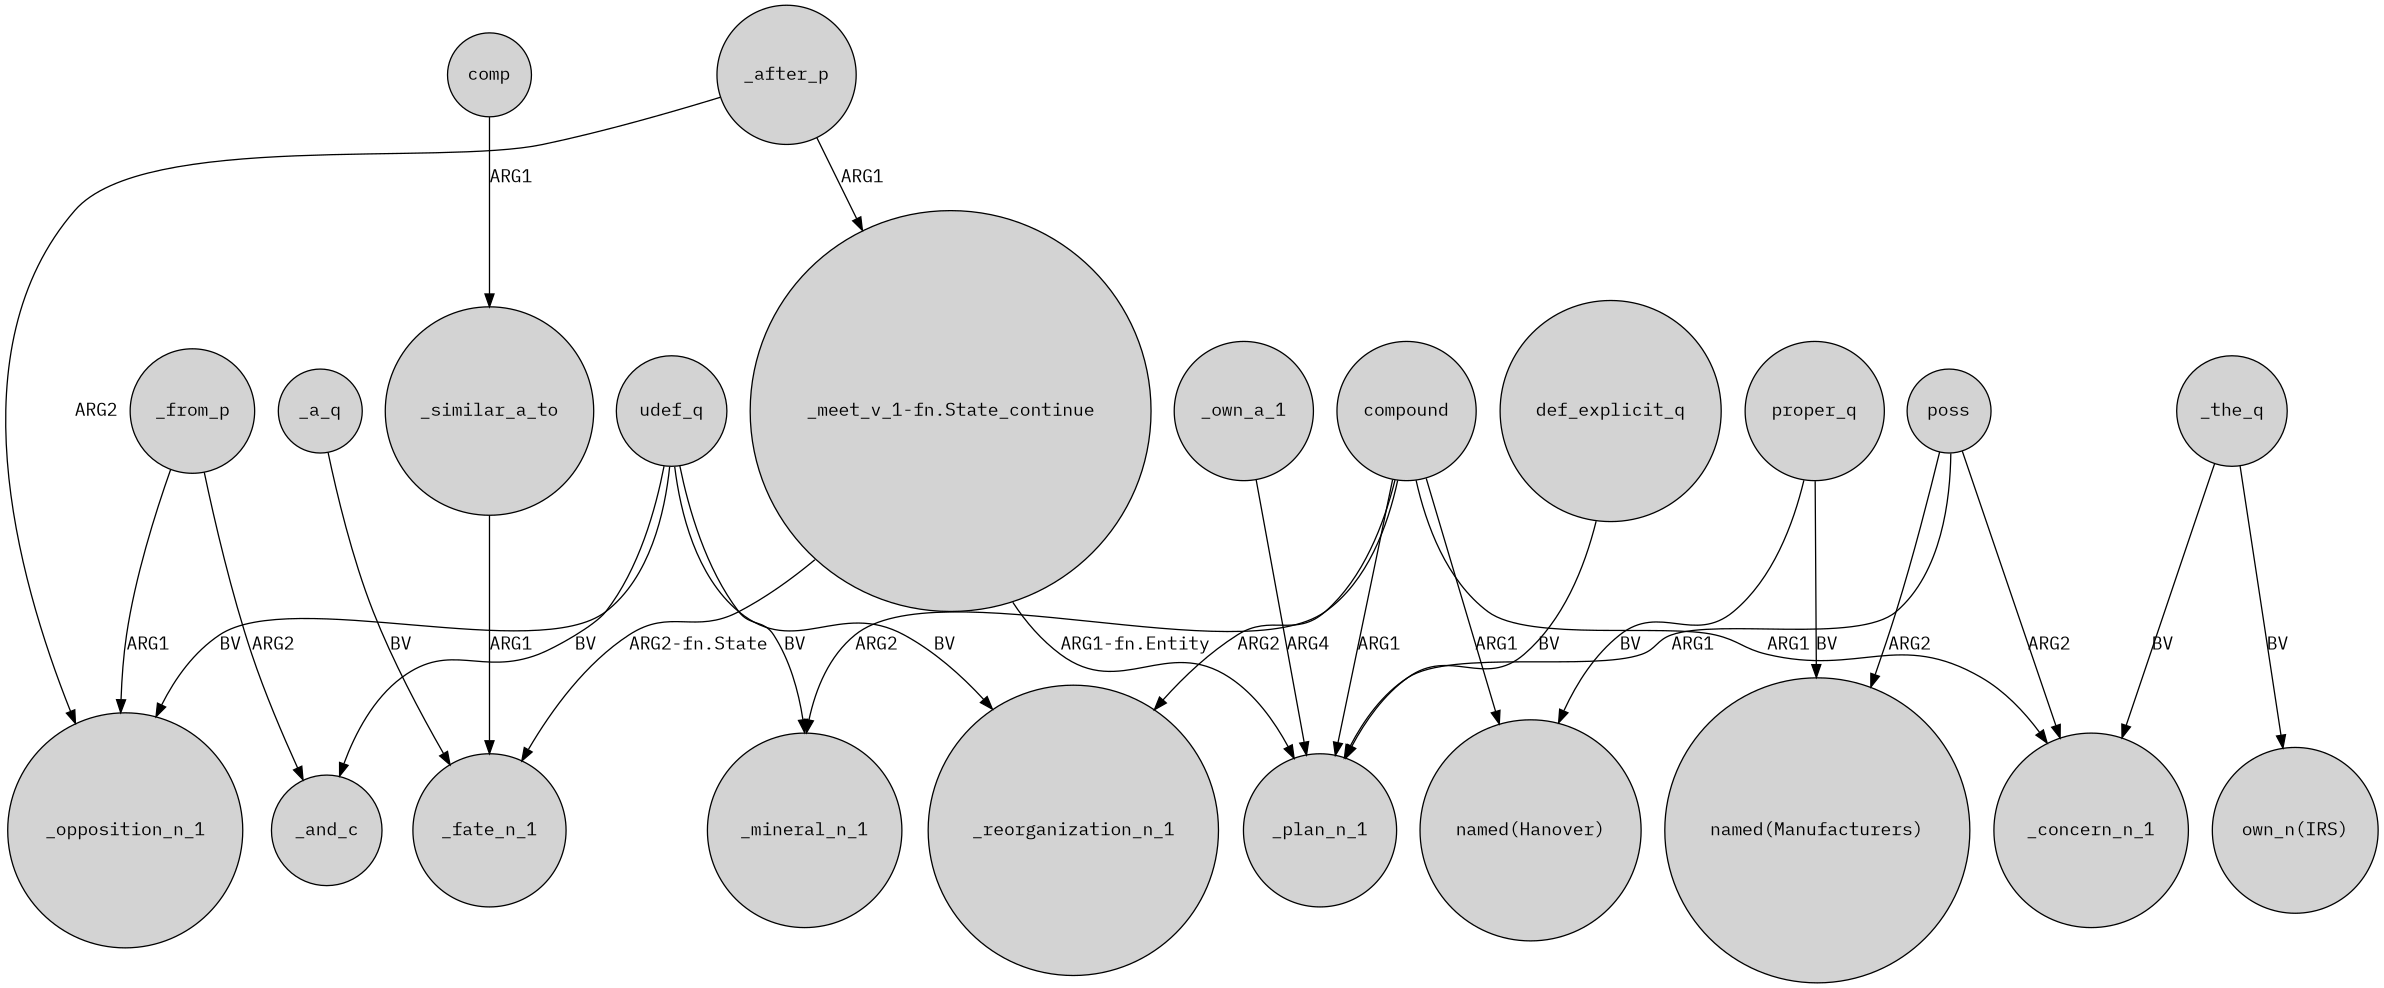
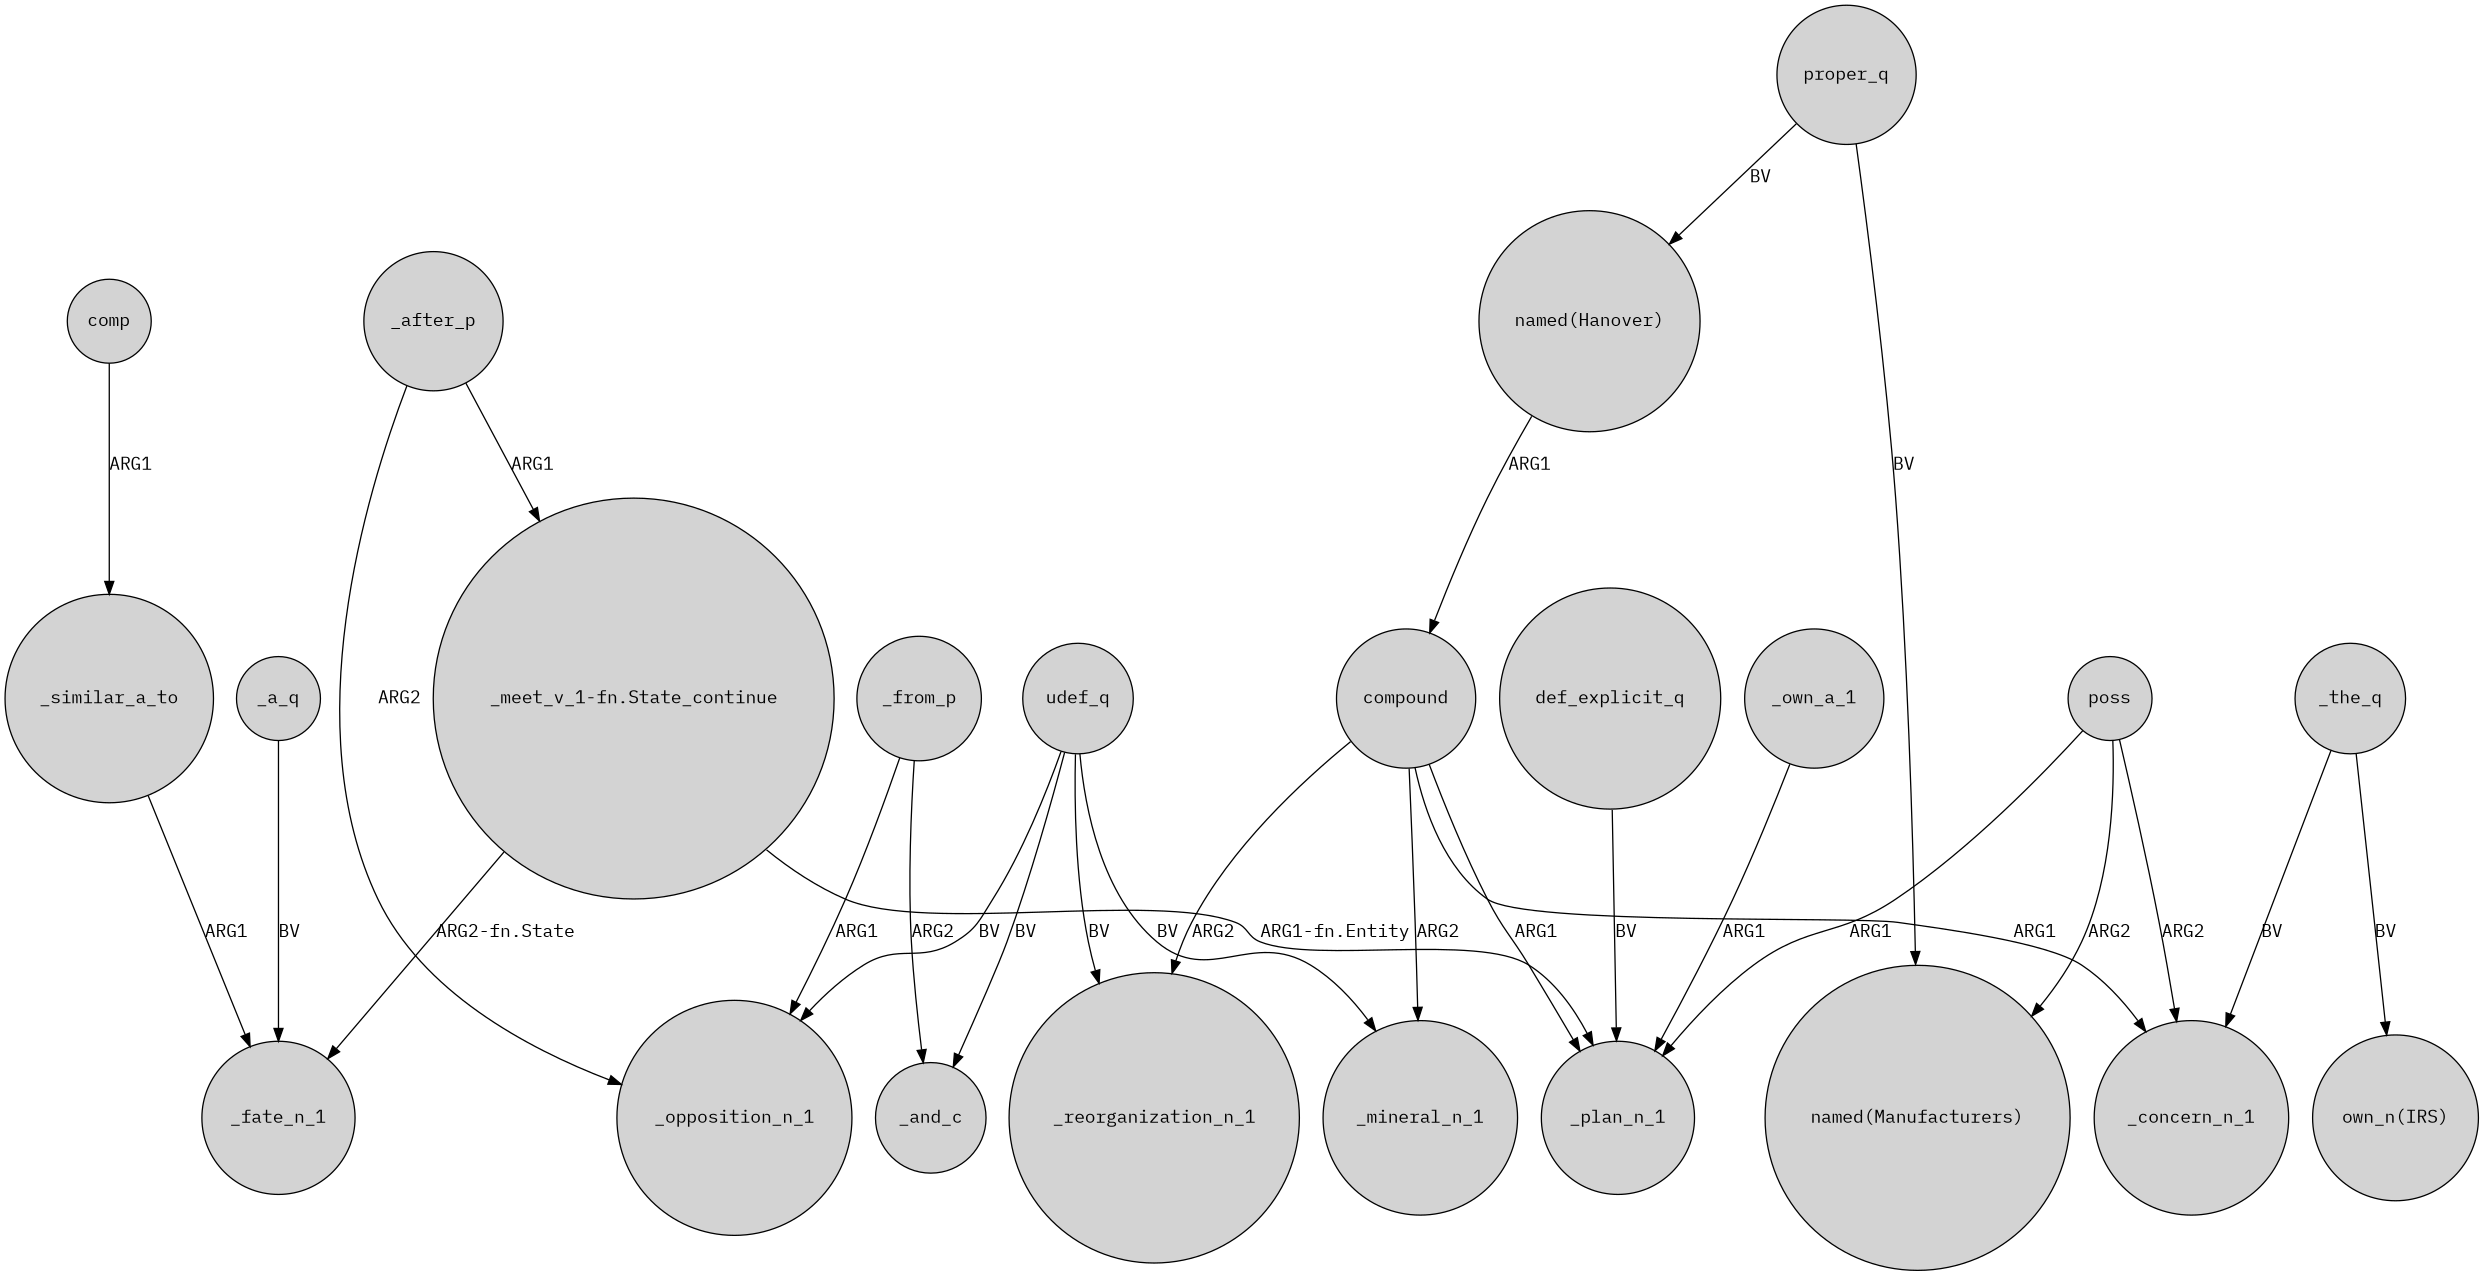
(1463, 601) -> (1479, 516)
(1308, 645) -> (1745, 932)
